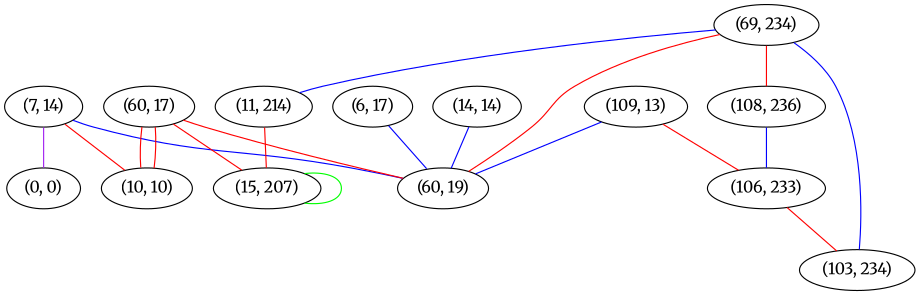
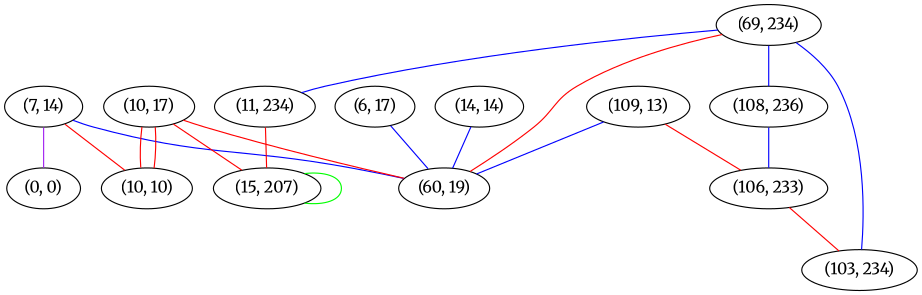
(766, 66) -> (769, 66)
(149, 107) -> (149, 107)
(264, 107) -> (265, 107)
